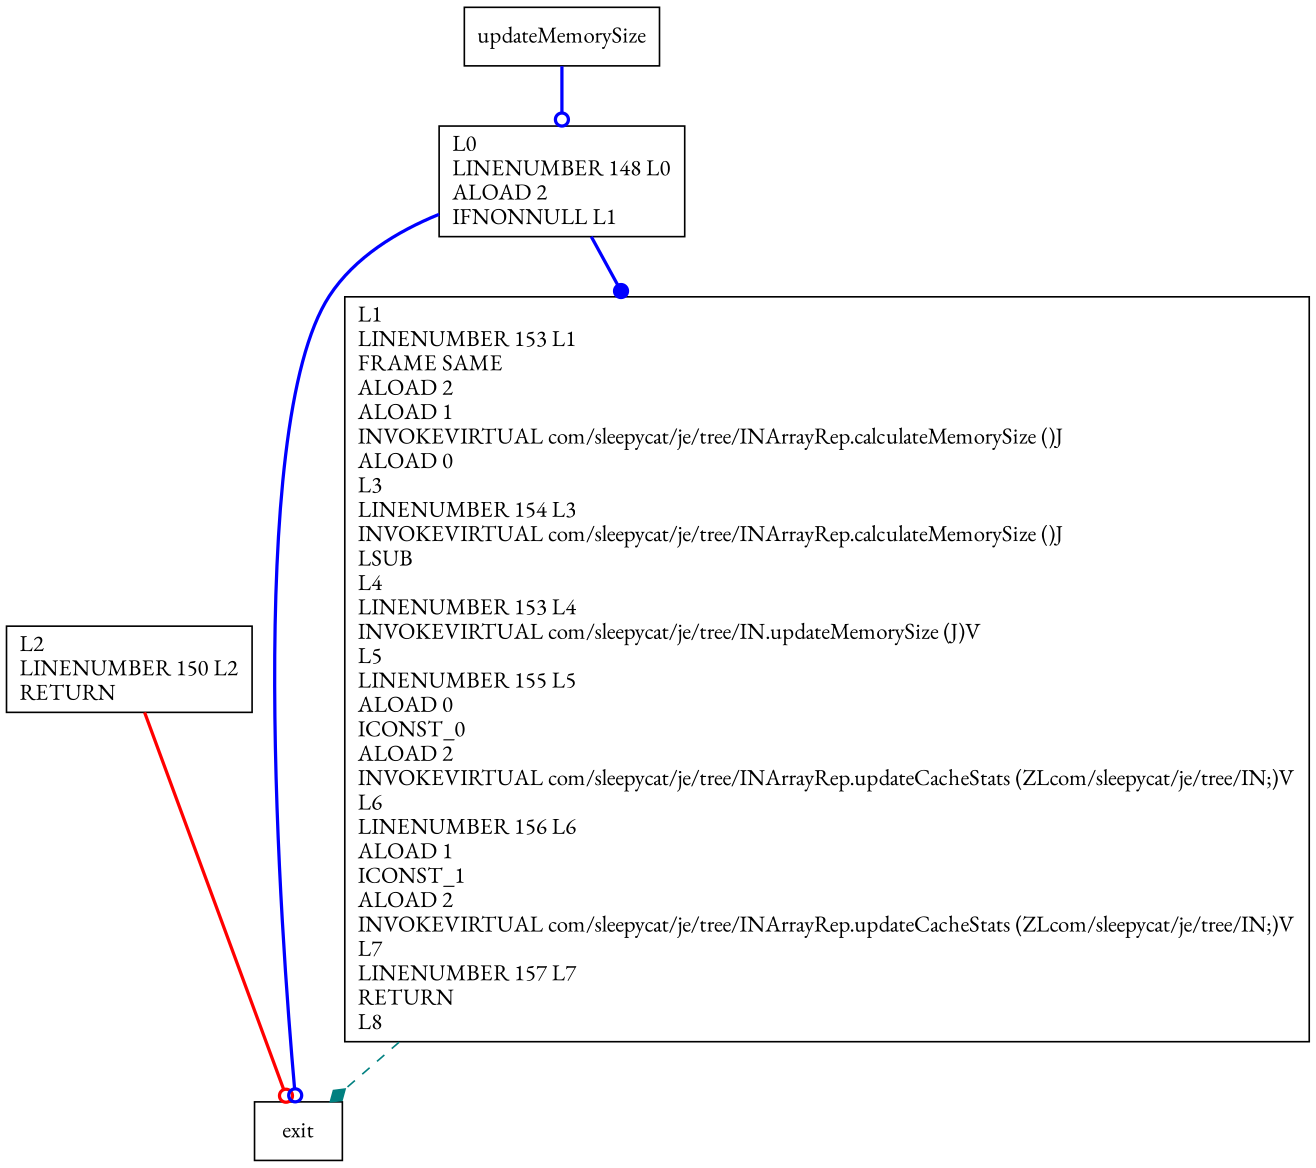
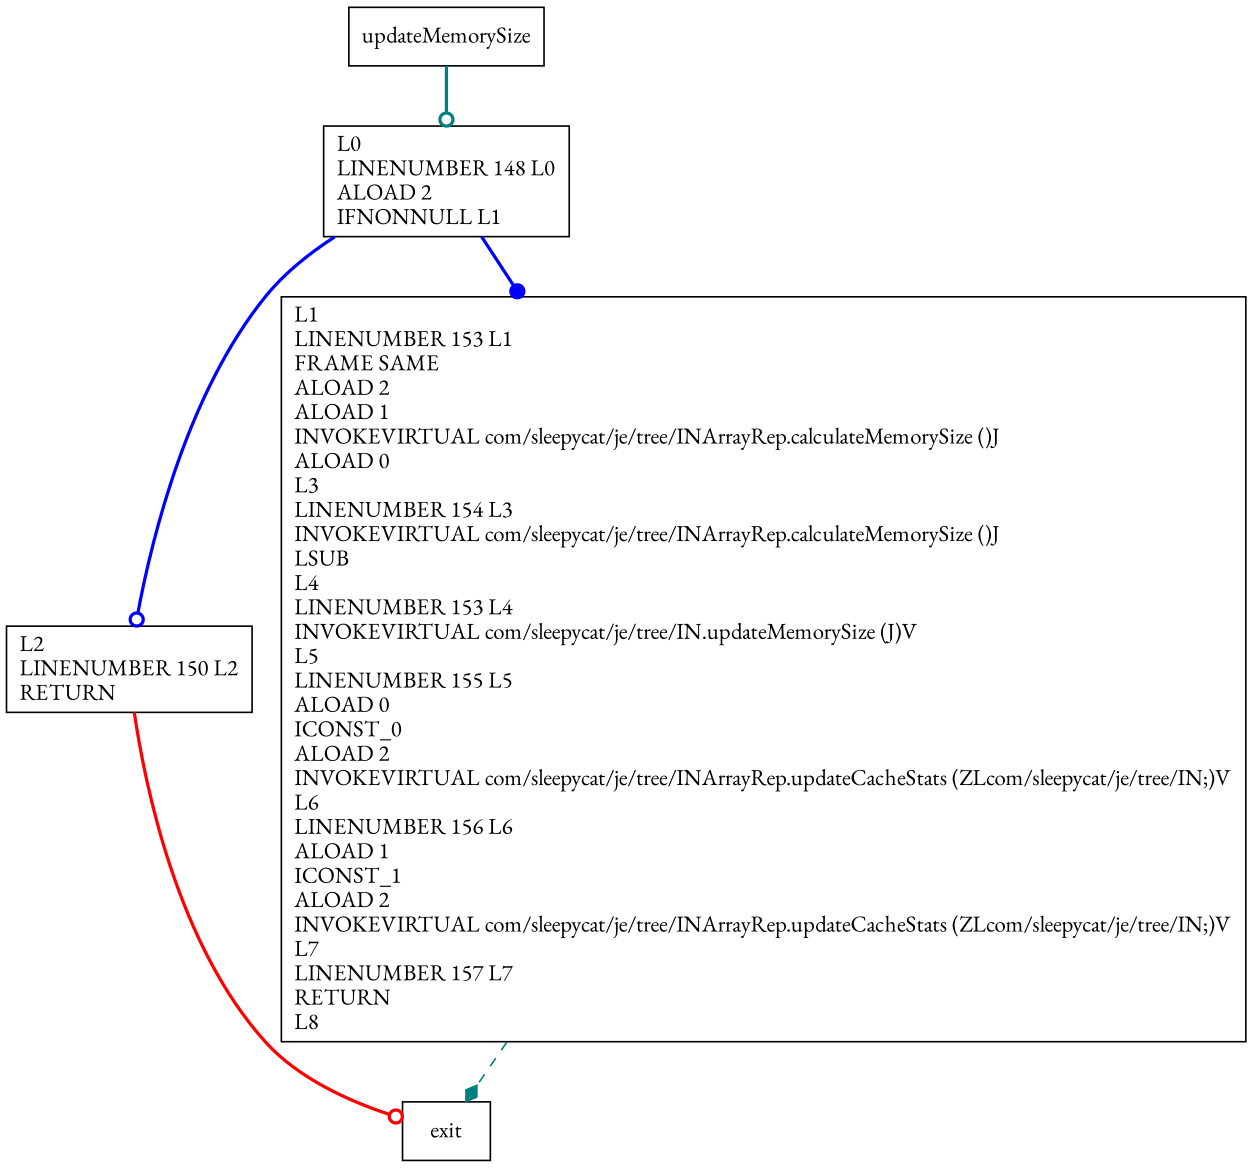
(562, 90) -> (446, 90)
(276, 620) -> (201, 405)
